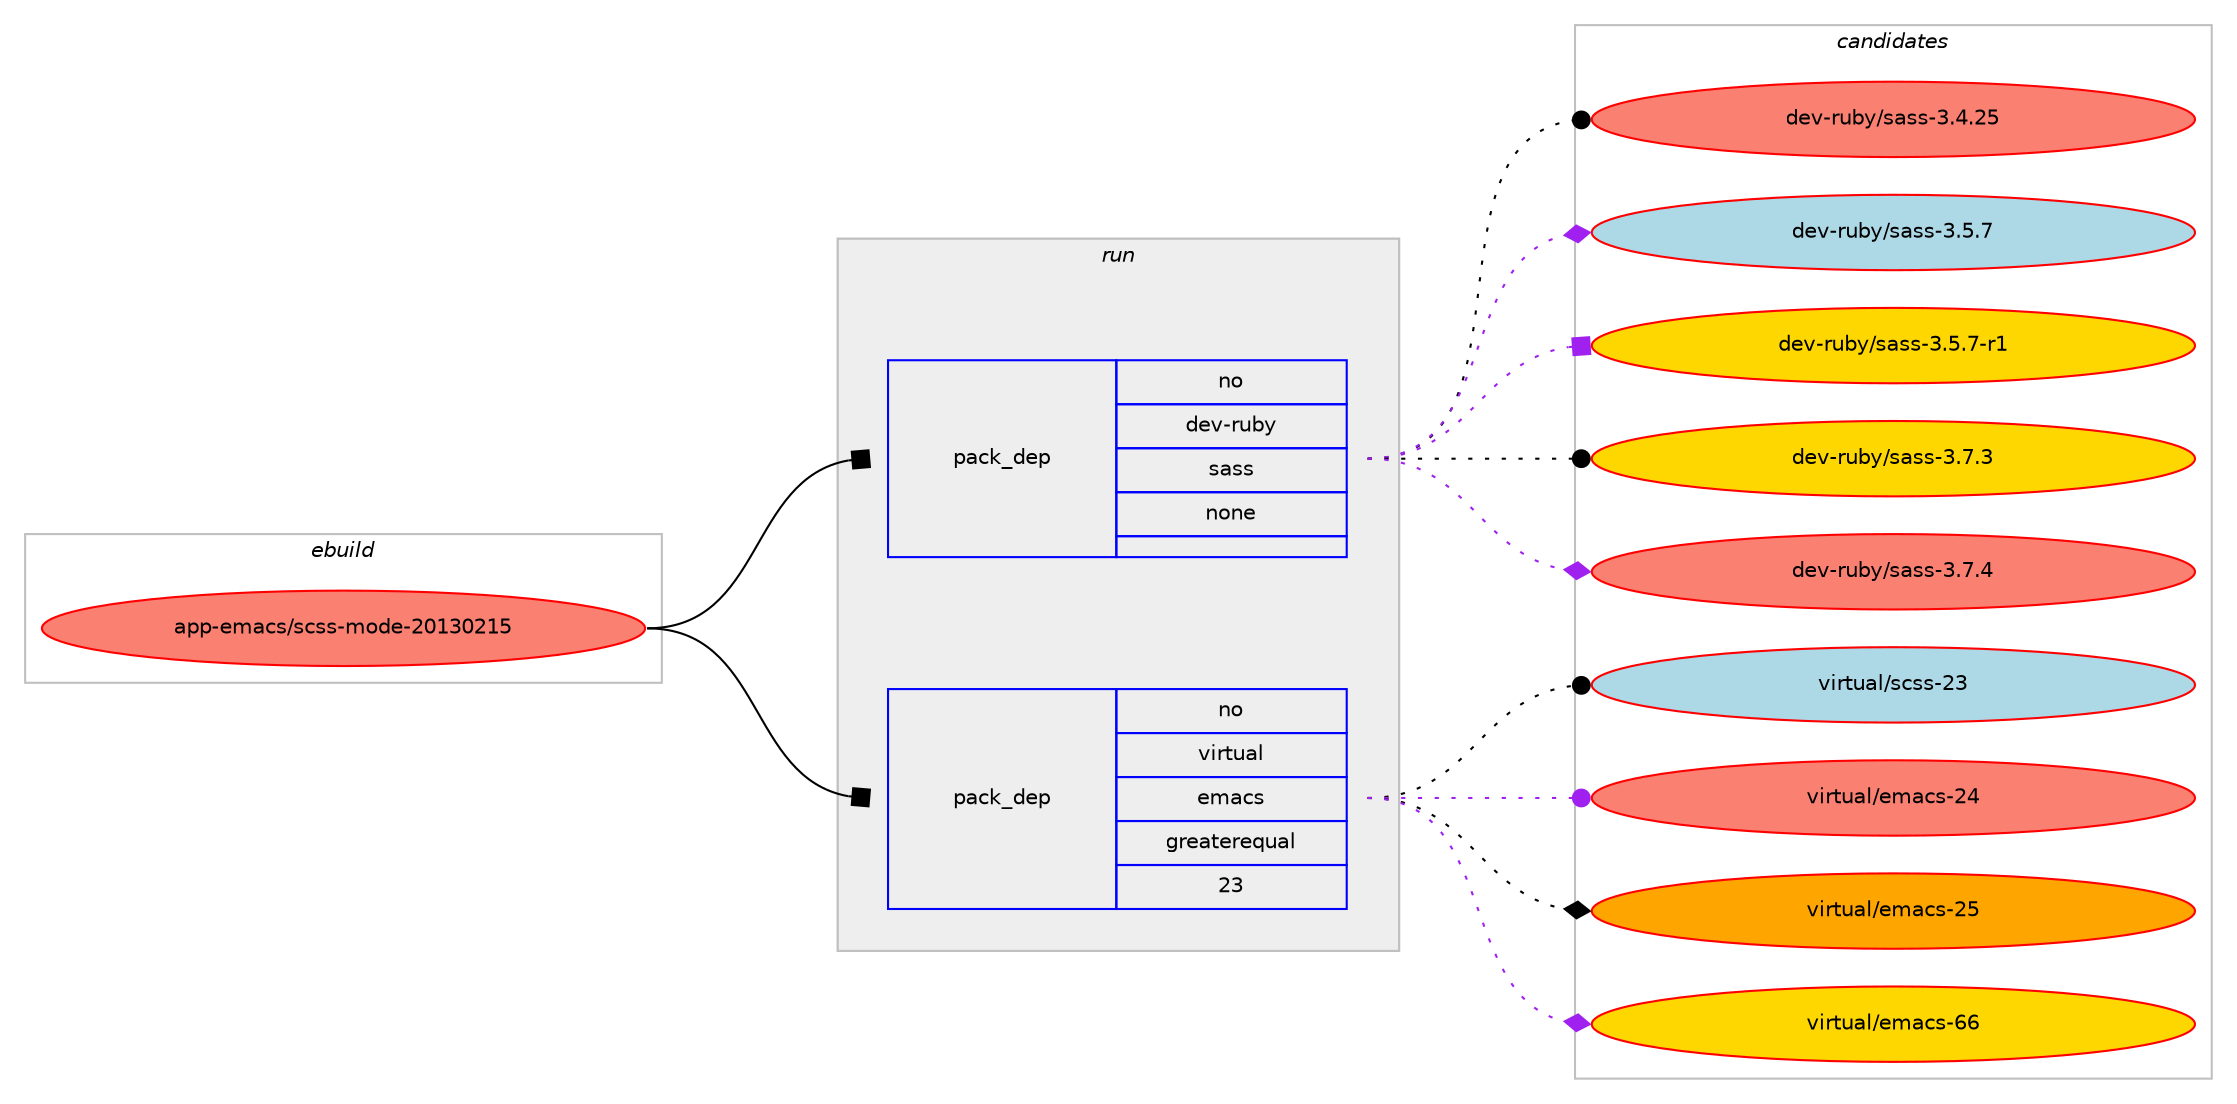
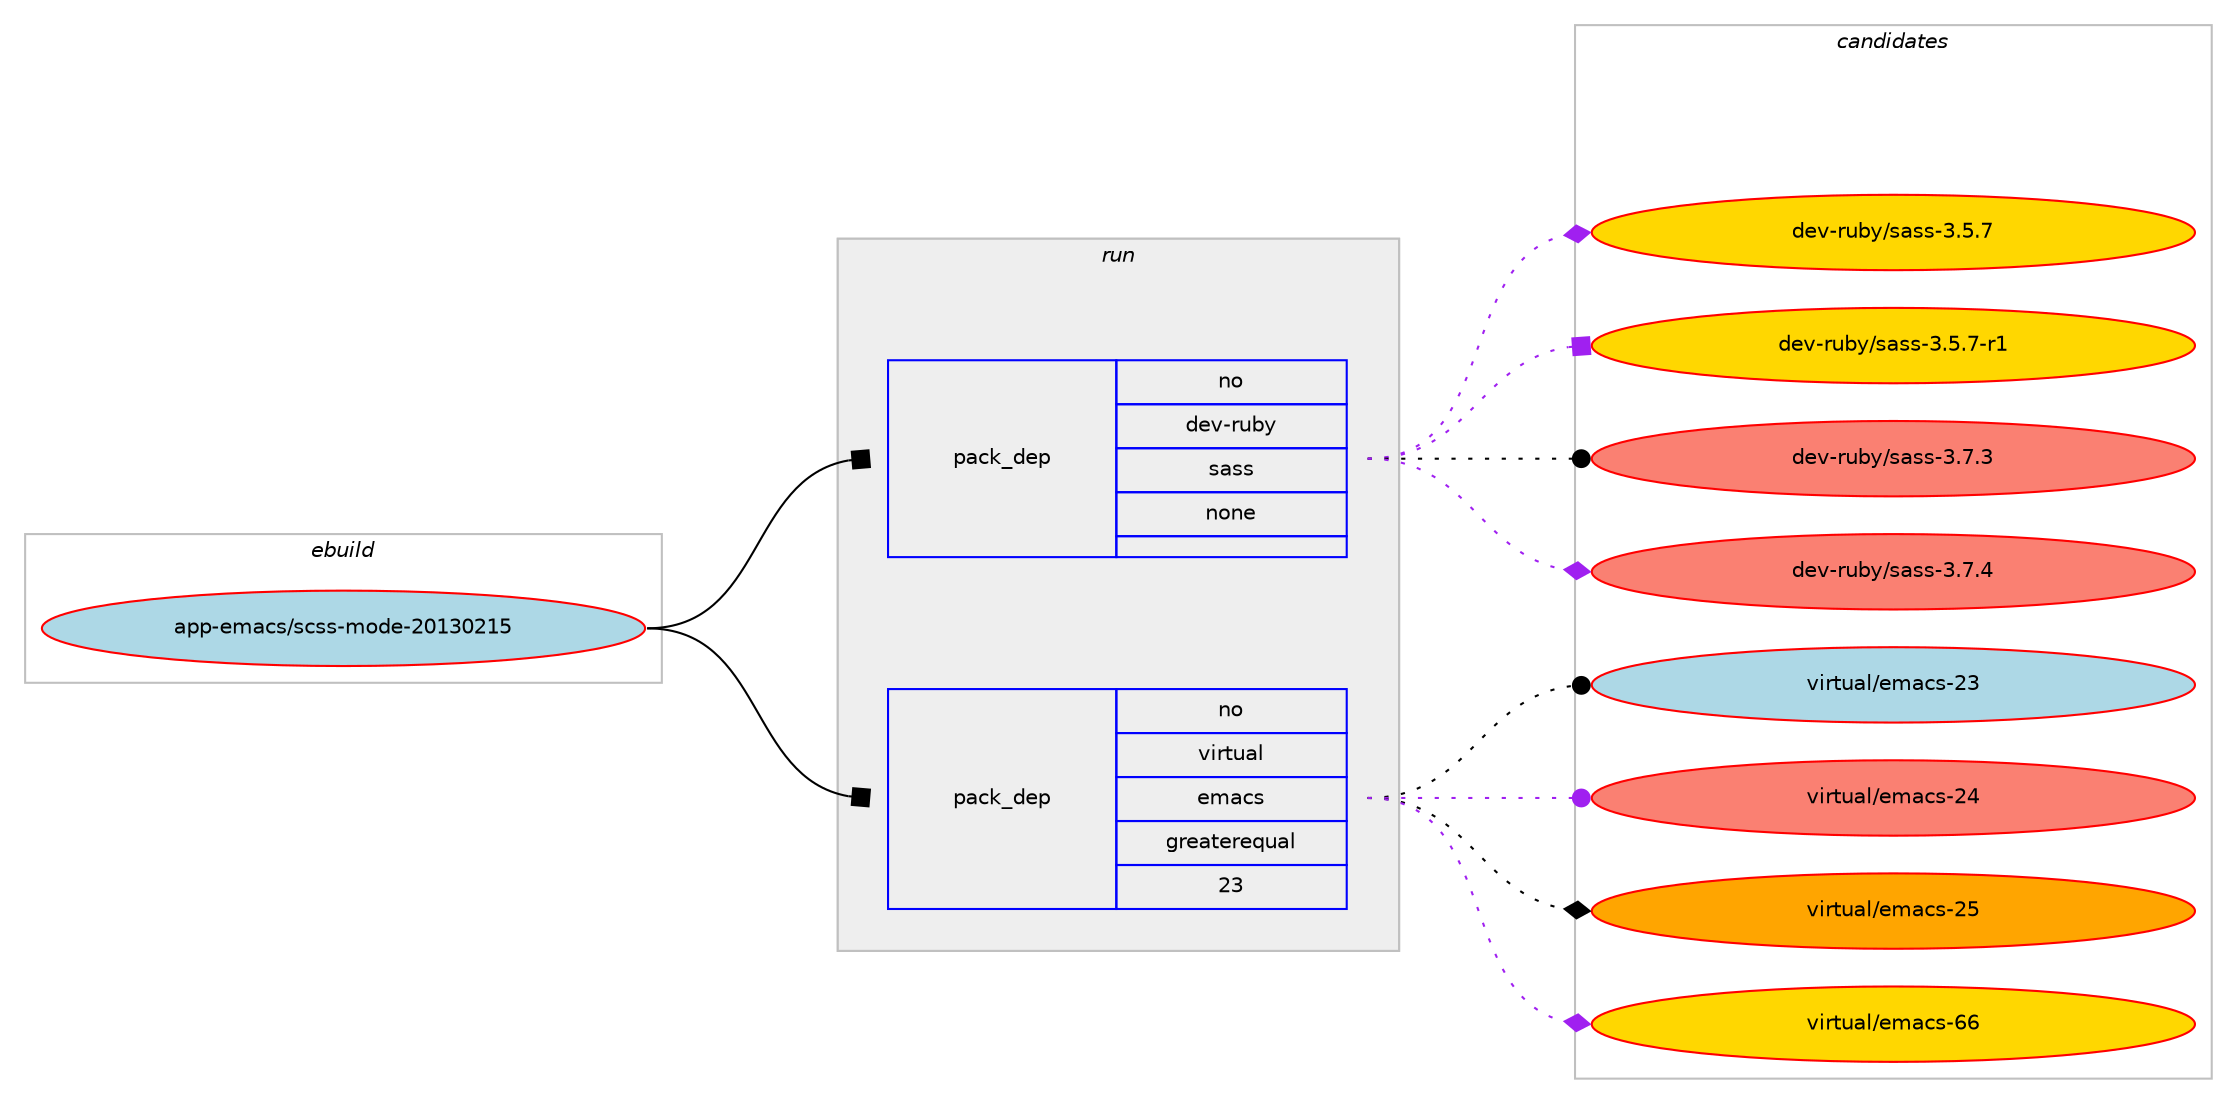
(1893, 119) -> none
(1893, 232) -> (1893, 232)
(1893, 459) -> (1893, 459)
(343, 628) -> (343, 628)
(1893, 685) -> (1893, 685)
